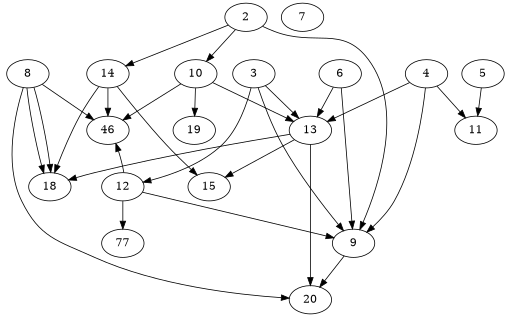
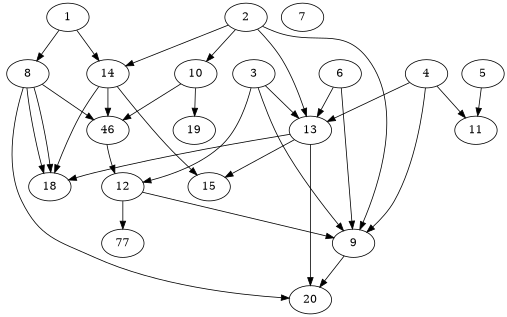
none -> (68, 17)
(253, 102) -> (286, 66)
(121, 161) -> (109, 155)
